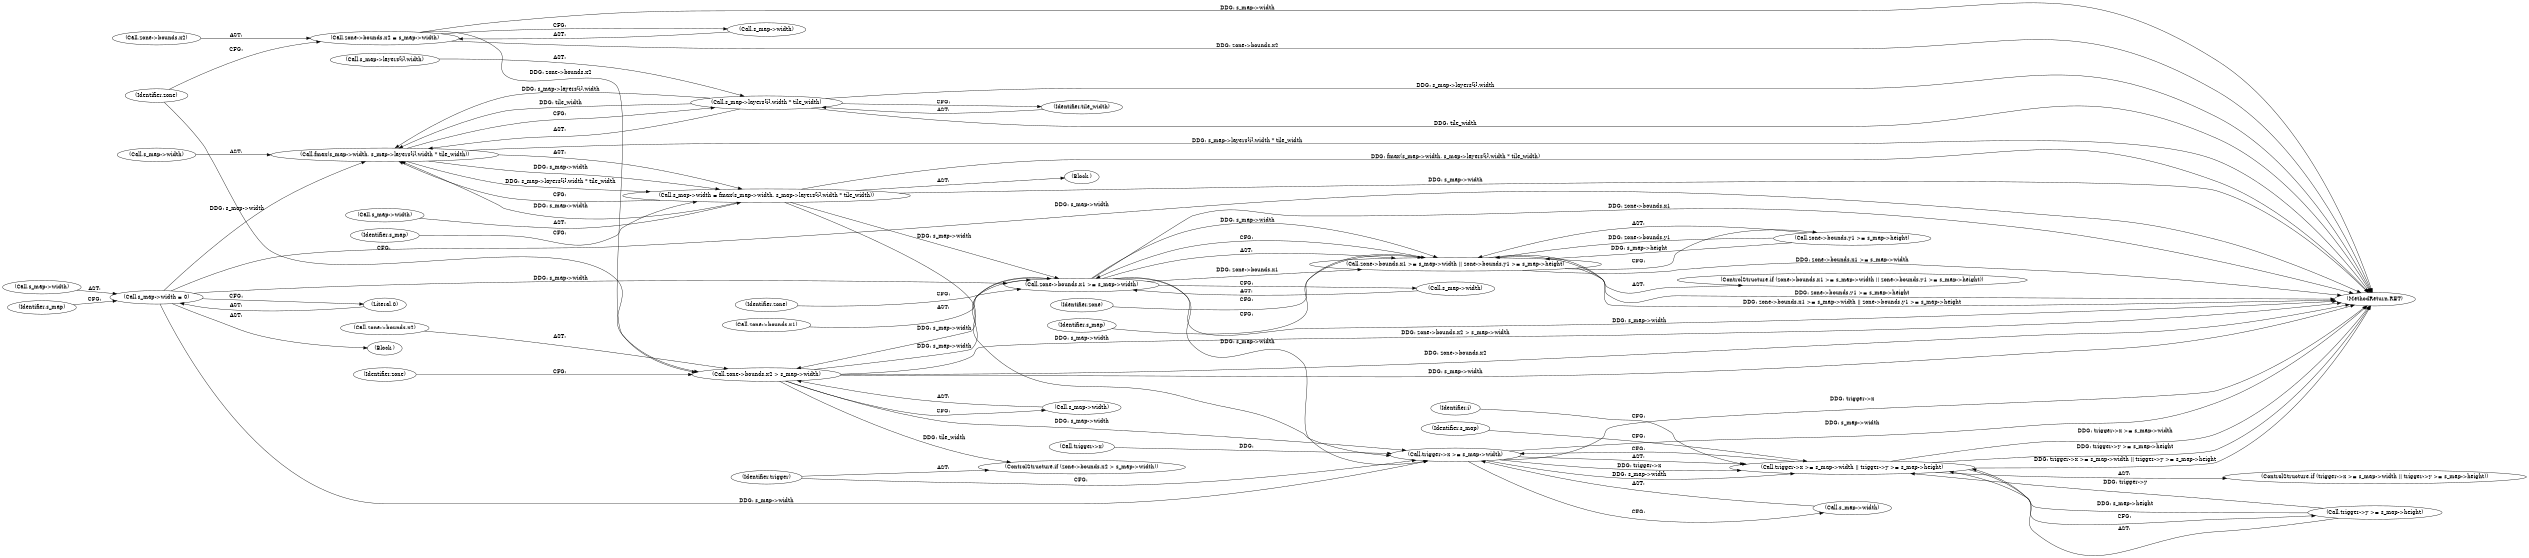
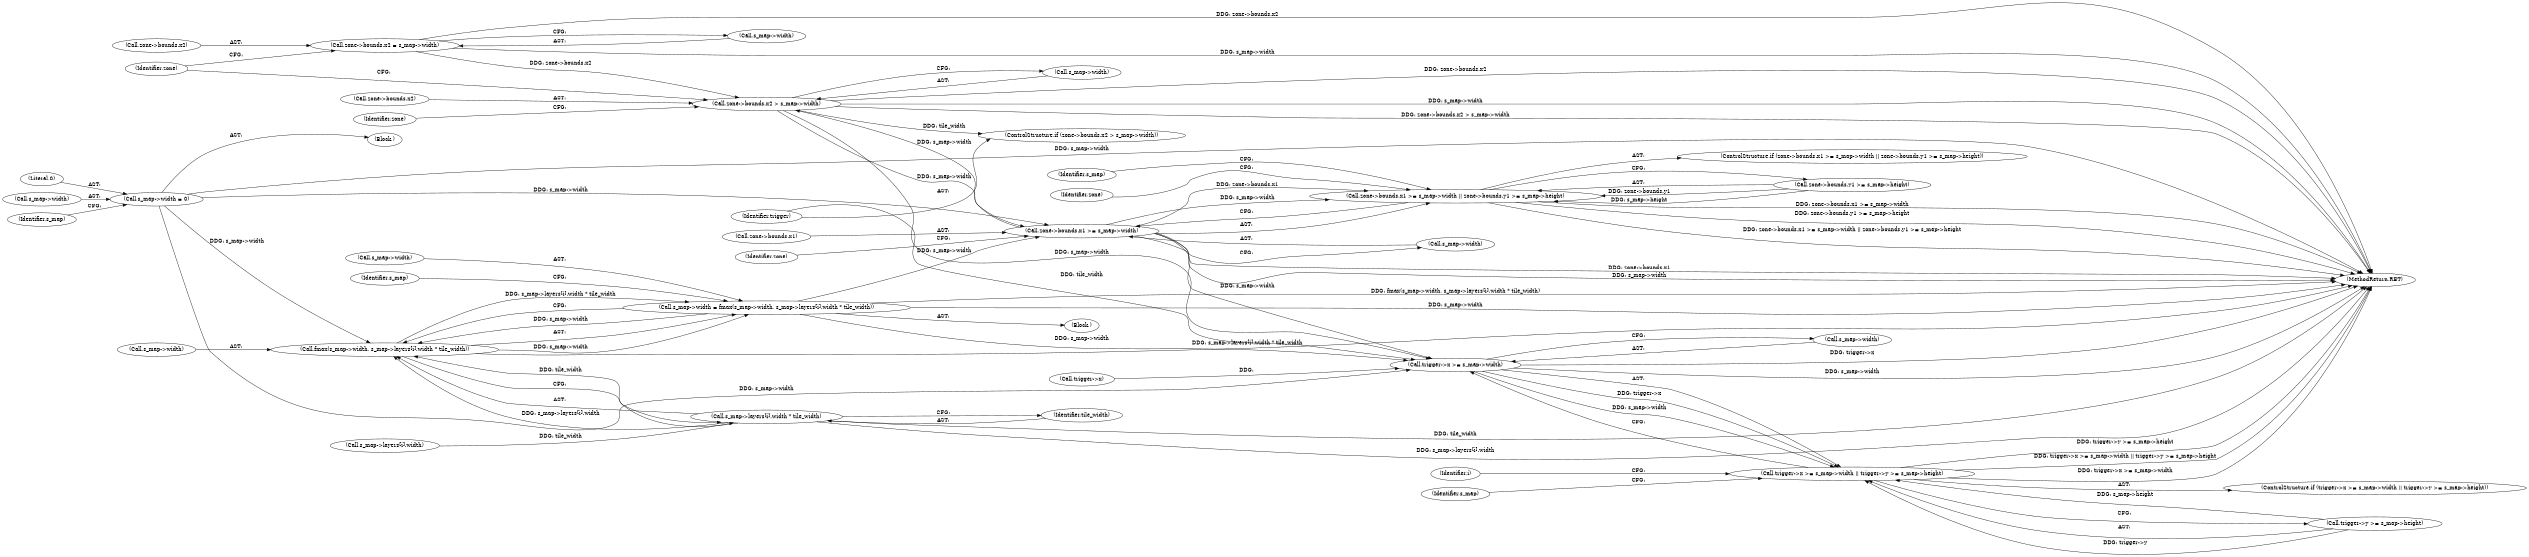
(561, 58) -> (561, 436)
(281, 301) -> none
(1082, 480) -> (1082, 275)
